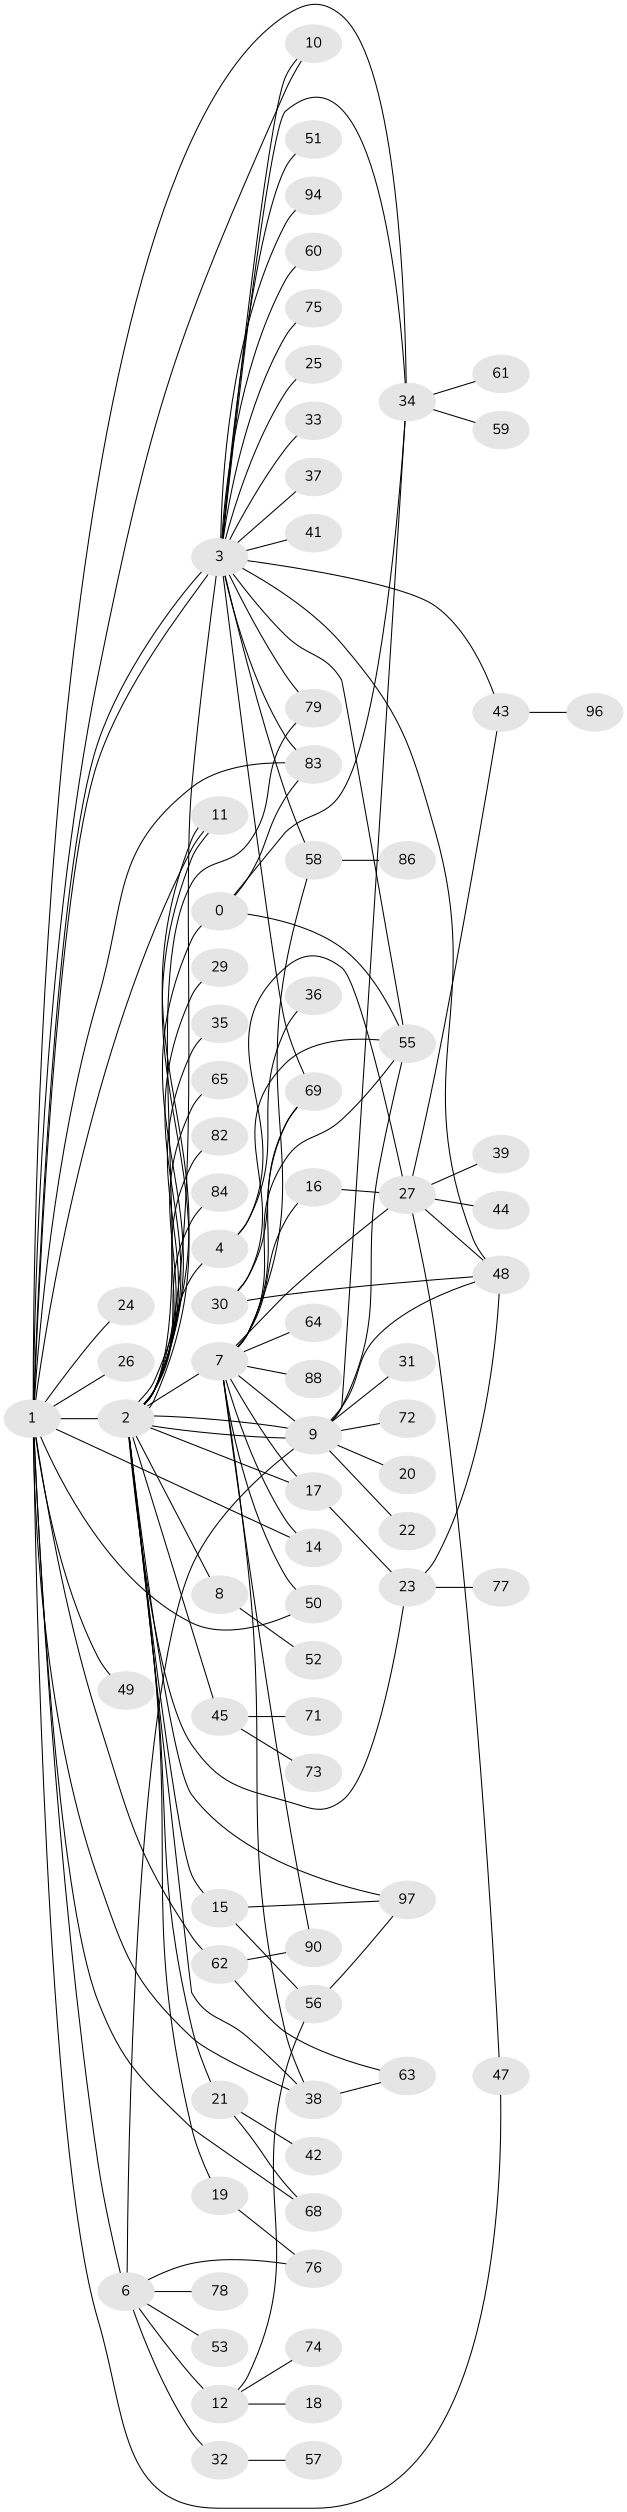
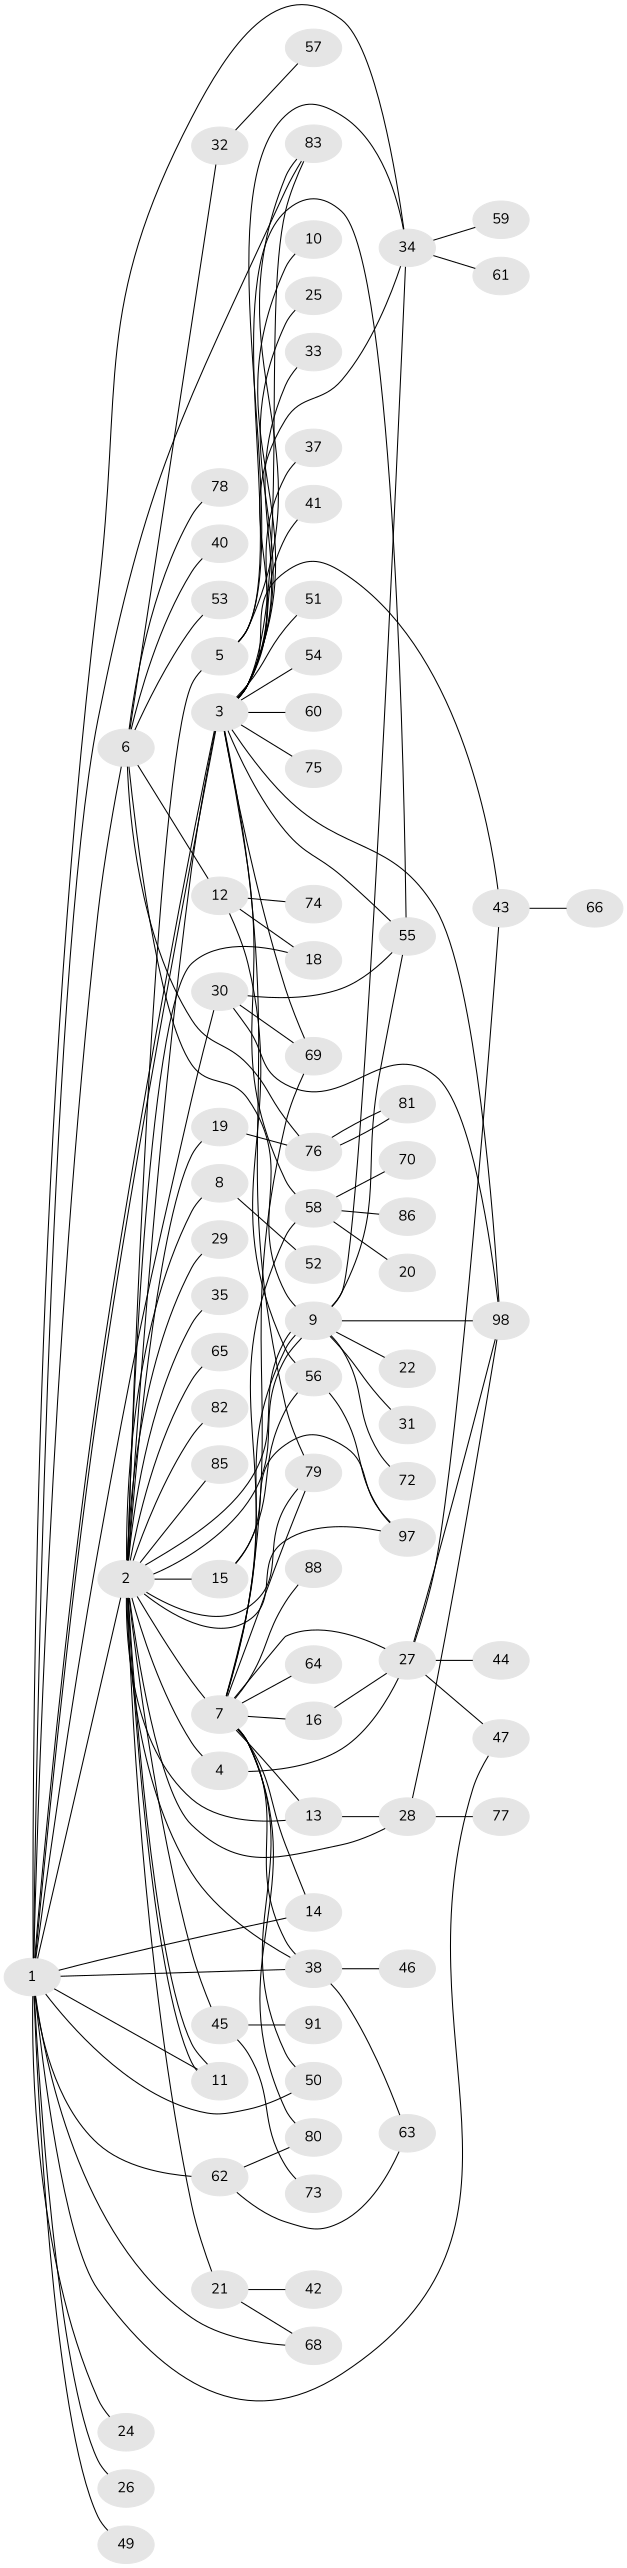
(314, 196) -> (314, 656)
none -> (220, 544)
(595, 712) -> (595, 908)
(91, 714) -> (111, 1482)
(220, 911) -> (220, 656)
(314, 996) -> none
none -> (407, 1104)
(292, 1151) -> (254, 1624)
(501, 1154) -> none
none -> (151, 1157)
none -> (407, 1160)
(220, 1193) -> (220, 1465)
(501, 1275) -> (501, 1321)
(360, 1455) -> (368, 1246)
(314, 1492) -> (314, 1817)
(407, 1587) -> (407, 1817)
(314, 1717) -> (314, 2025)
(314, 1948) -> (314, 2138)
none -> (407, 1969)
